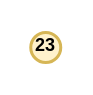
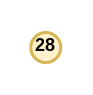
(46, 46) -> (46, 46)
